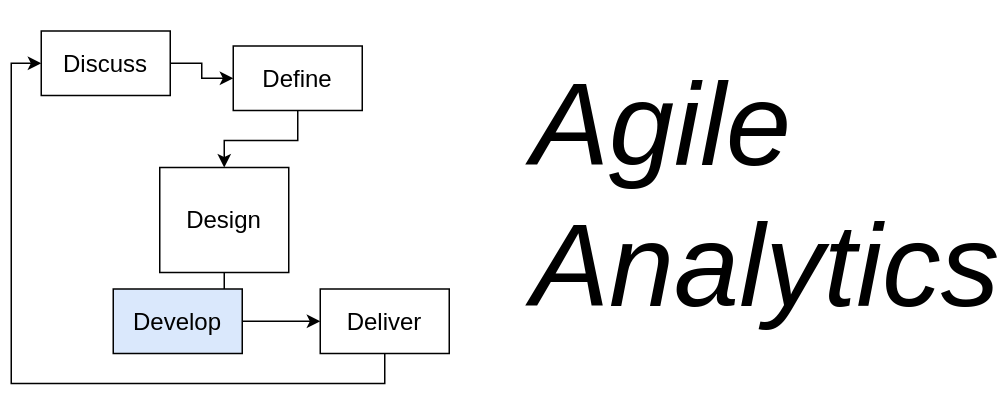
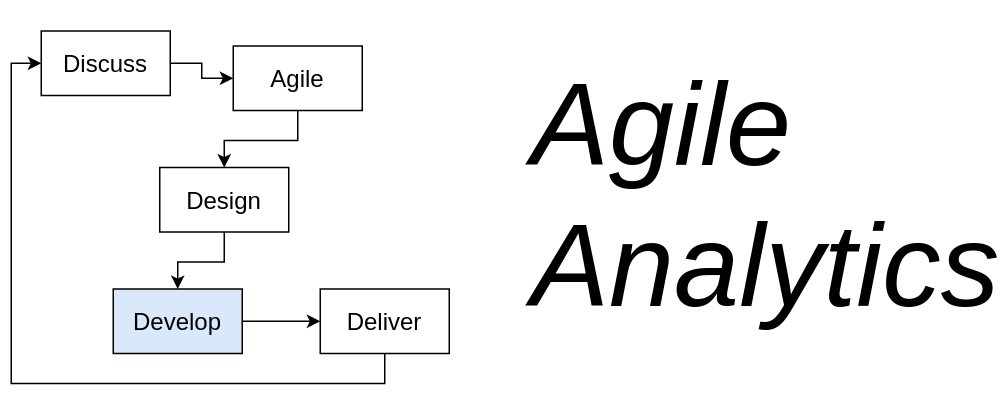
(298, 79) -> (298, 79)
(224, 220) -> (224, 200)
